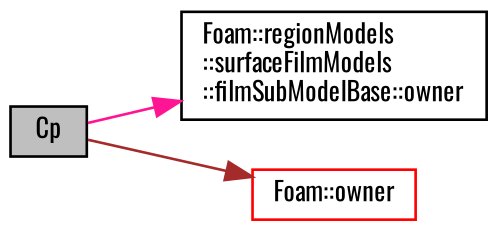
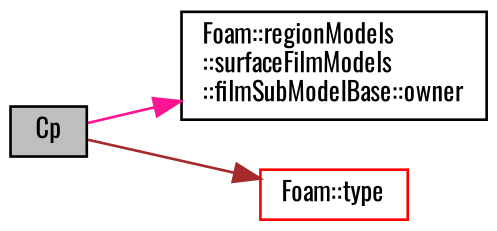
(334, 195) -> (334, 195)
